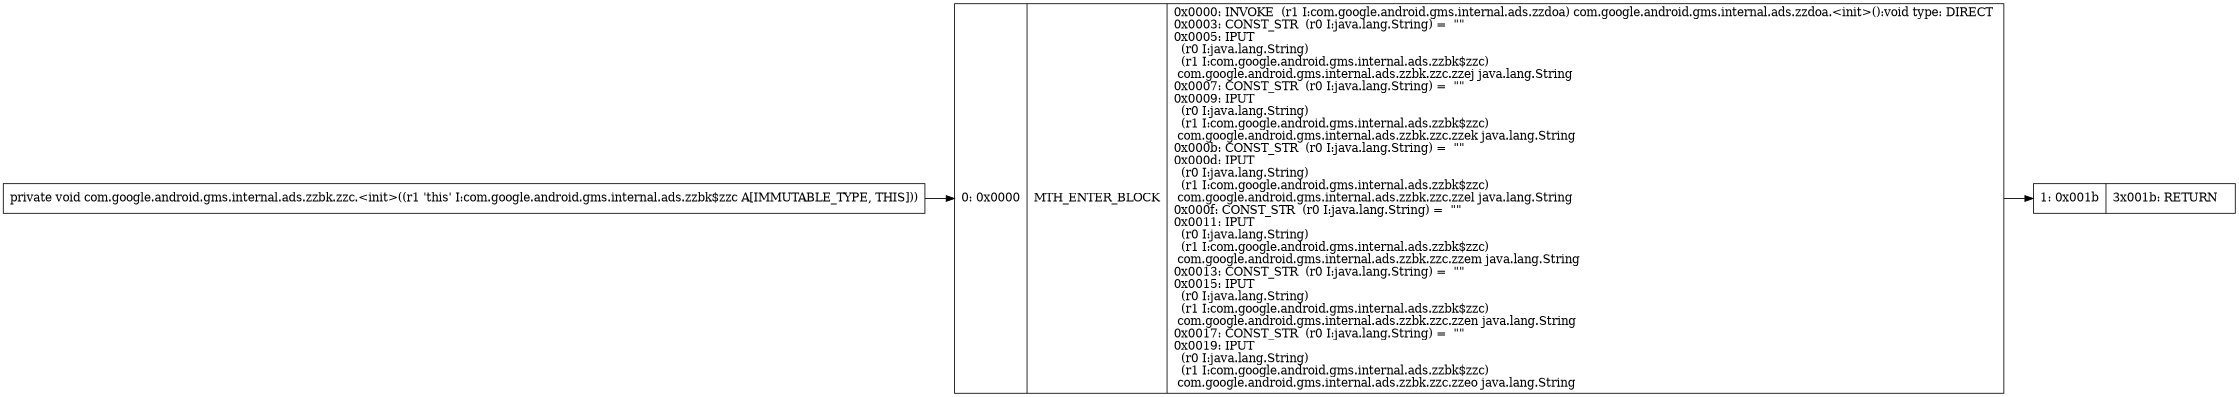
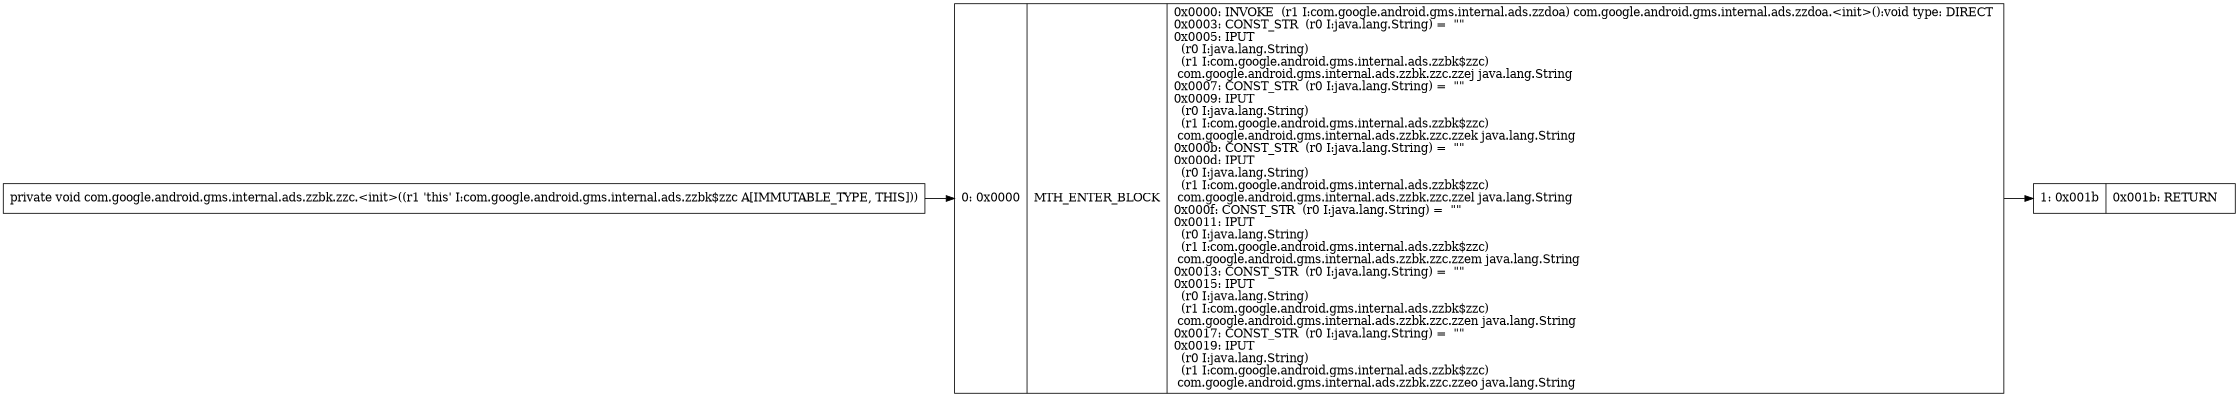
(2171, 198) -> (2171, 198)
